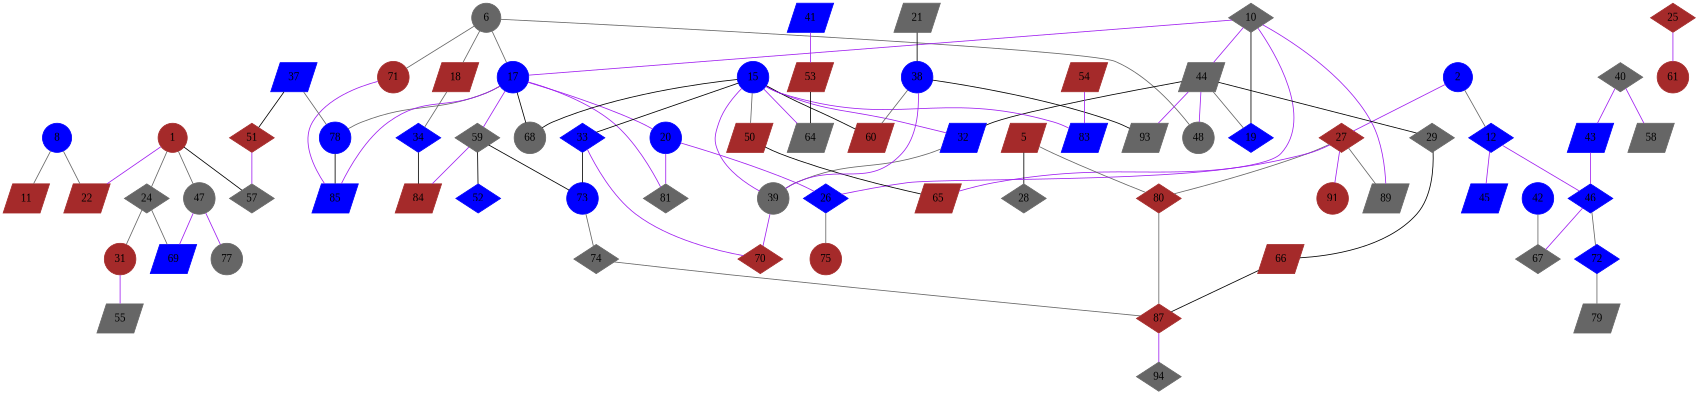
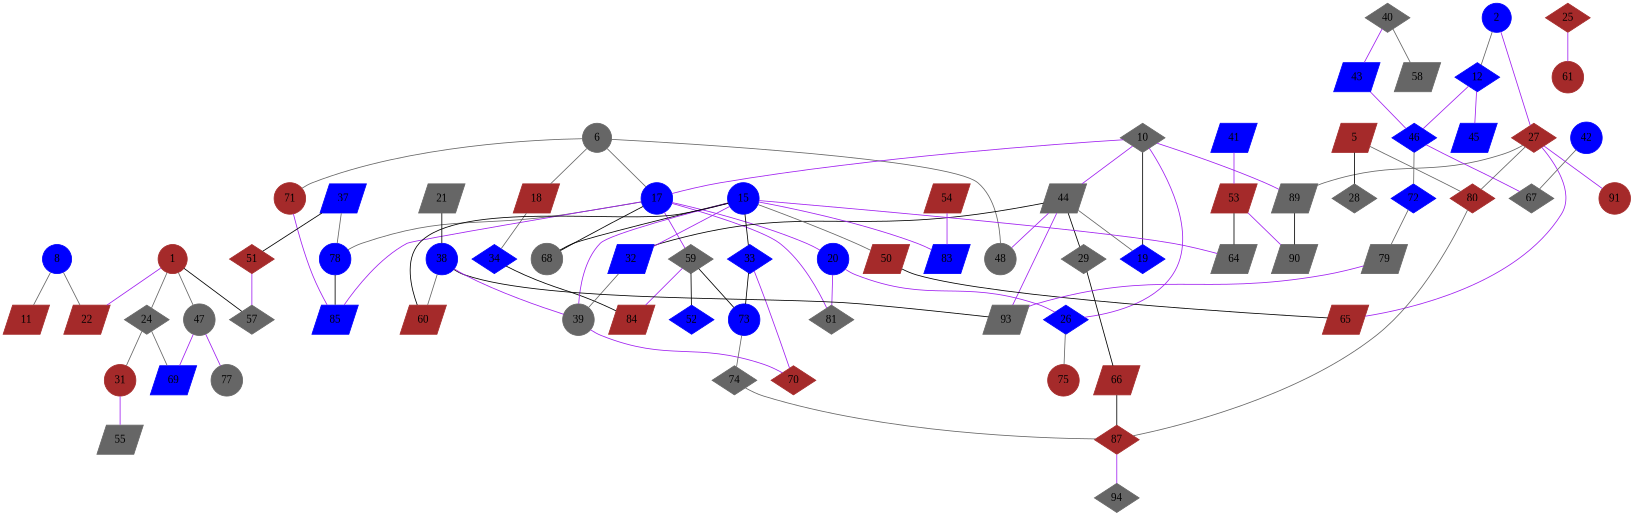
(1635, 106) -> (1402, 46)
none -> (1295, 259)
none -> (1196, 284)
